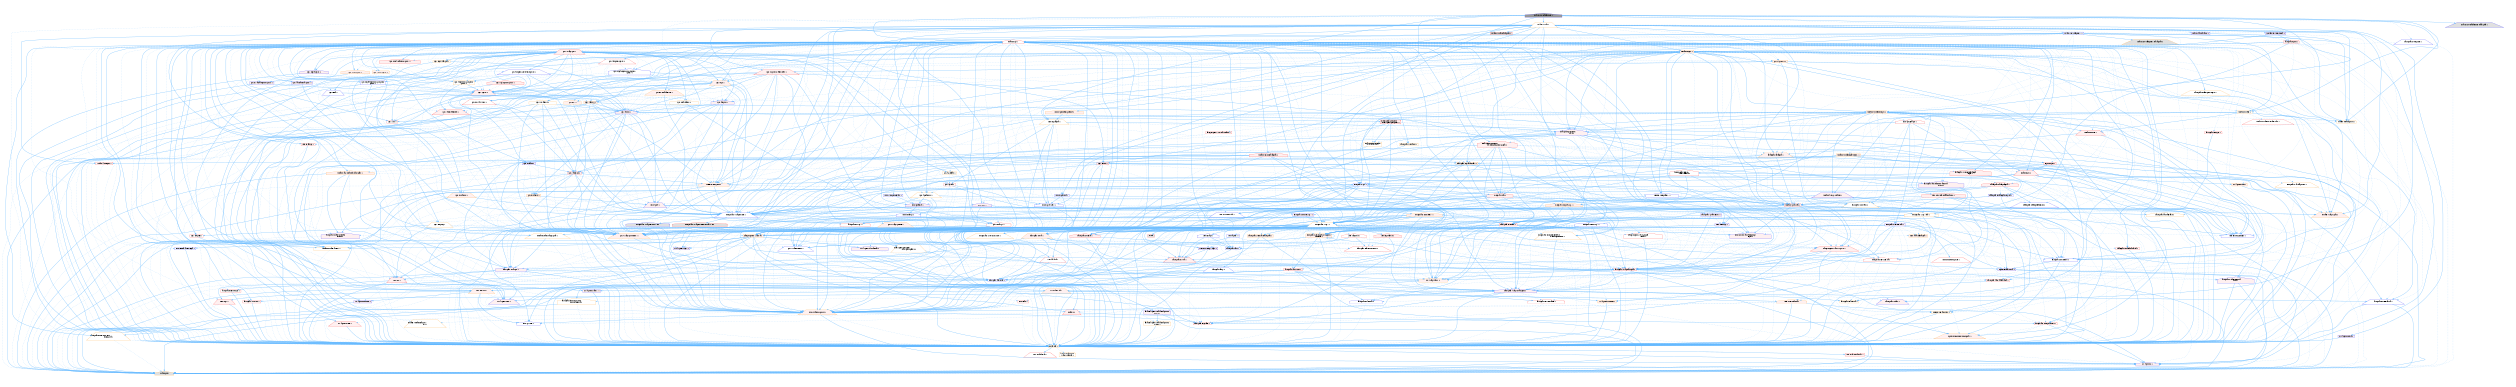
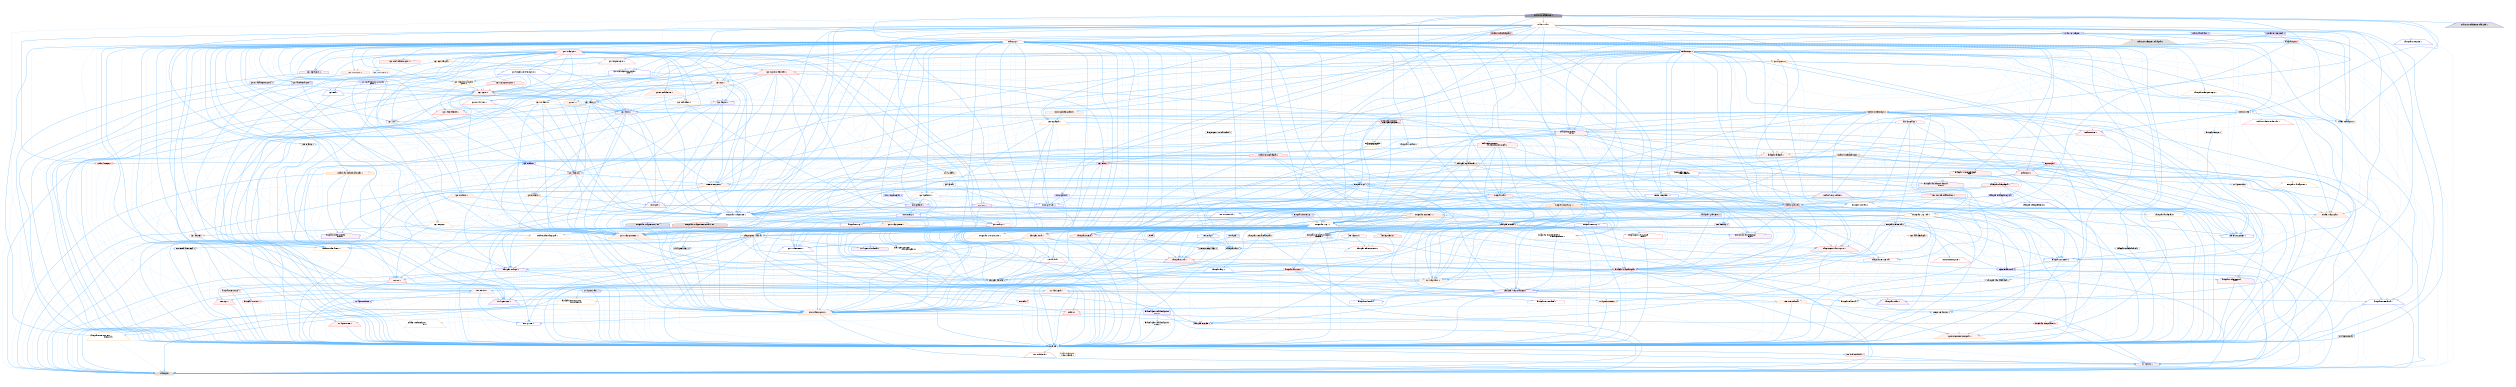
(1056, 291) -> (1056, 291)
